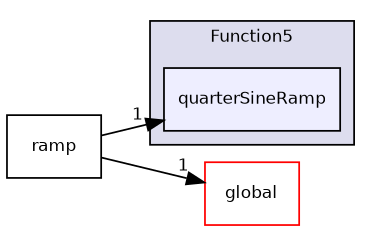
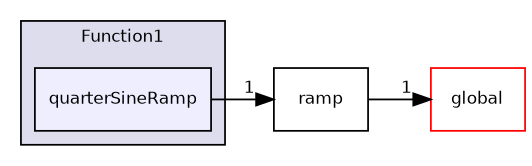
(252, 38) -> (123, 38)
(124, 130) -> (236, 99)
